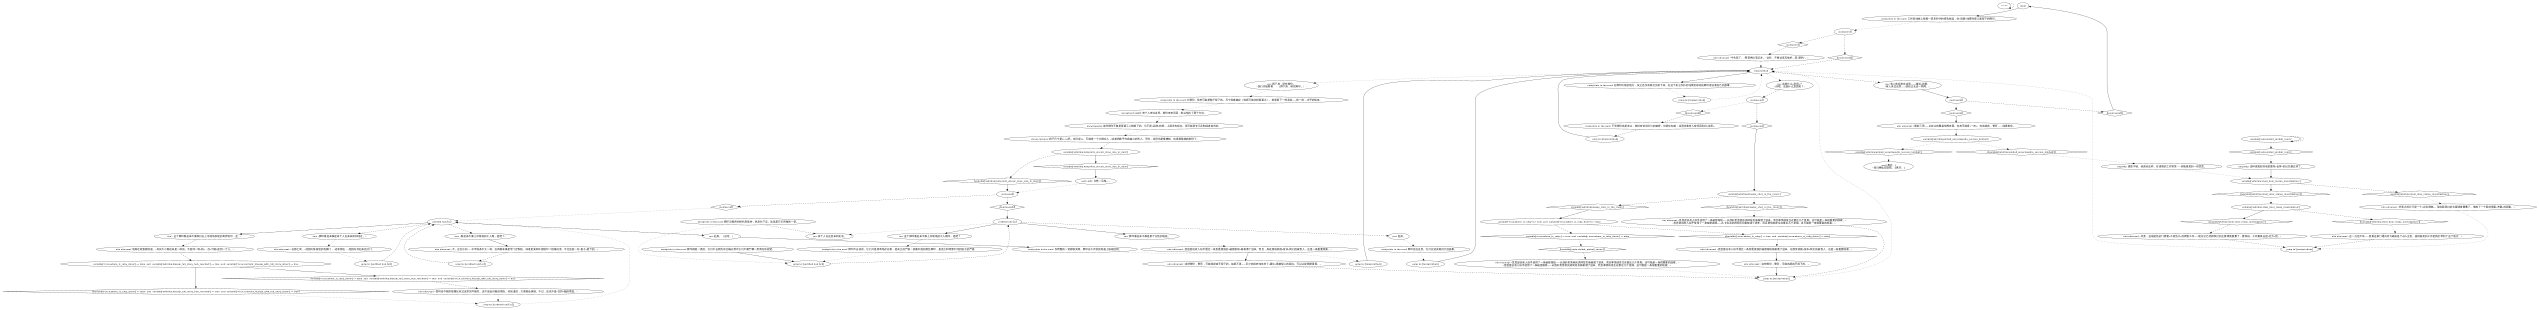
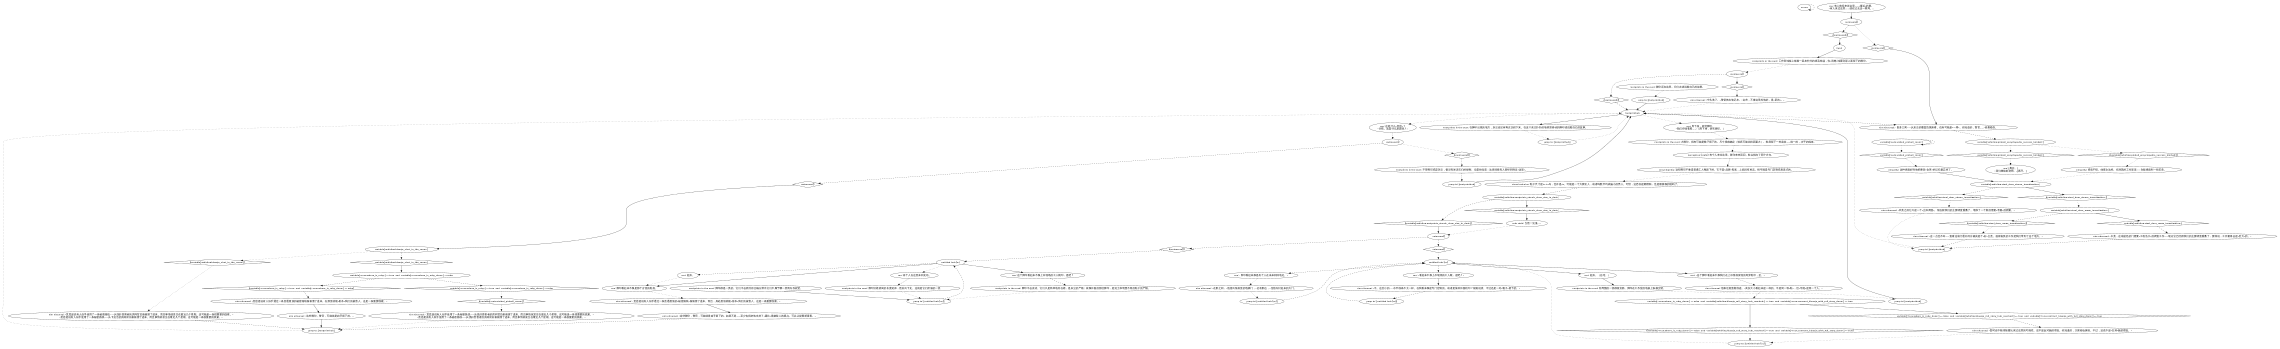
(1825, 77) -> (1769, 119)
(789, 229) -> (904, 281)
(1408, 242) -> (664, 281)
